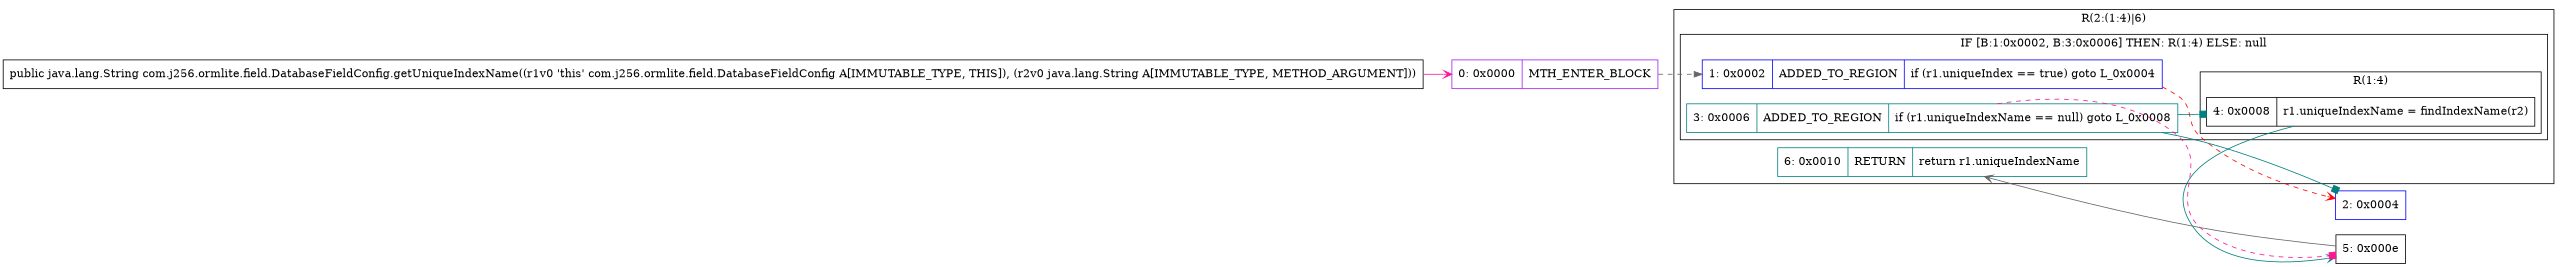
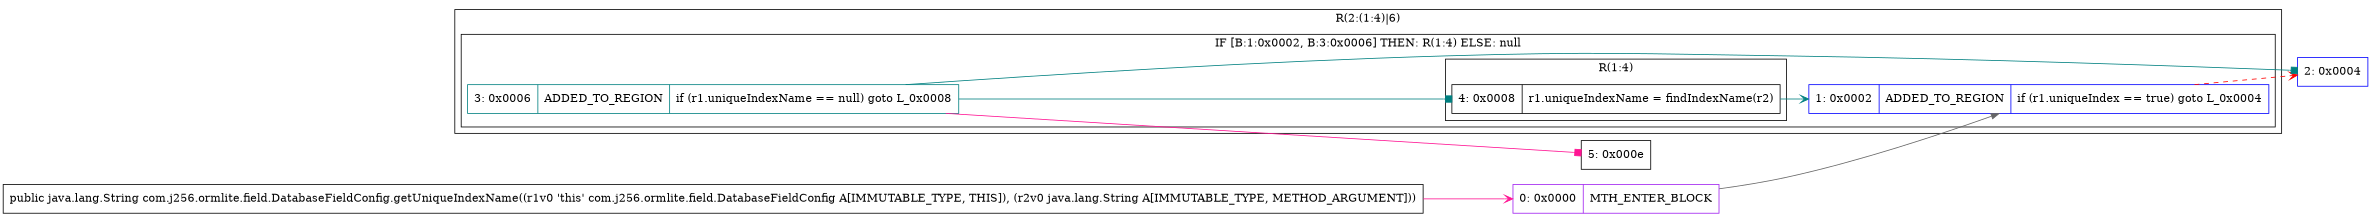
(1669, 74) -> (1857, 159)
(2189, 154) -> (1353, 139)
(1932, 162) -> none
(2200, 235) -> (1791, 99)
